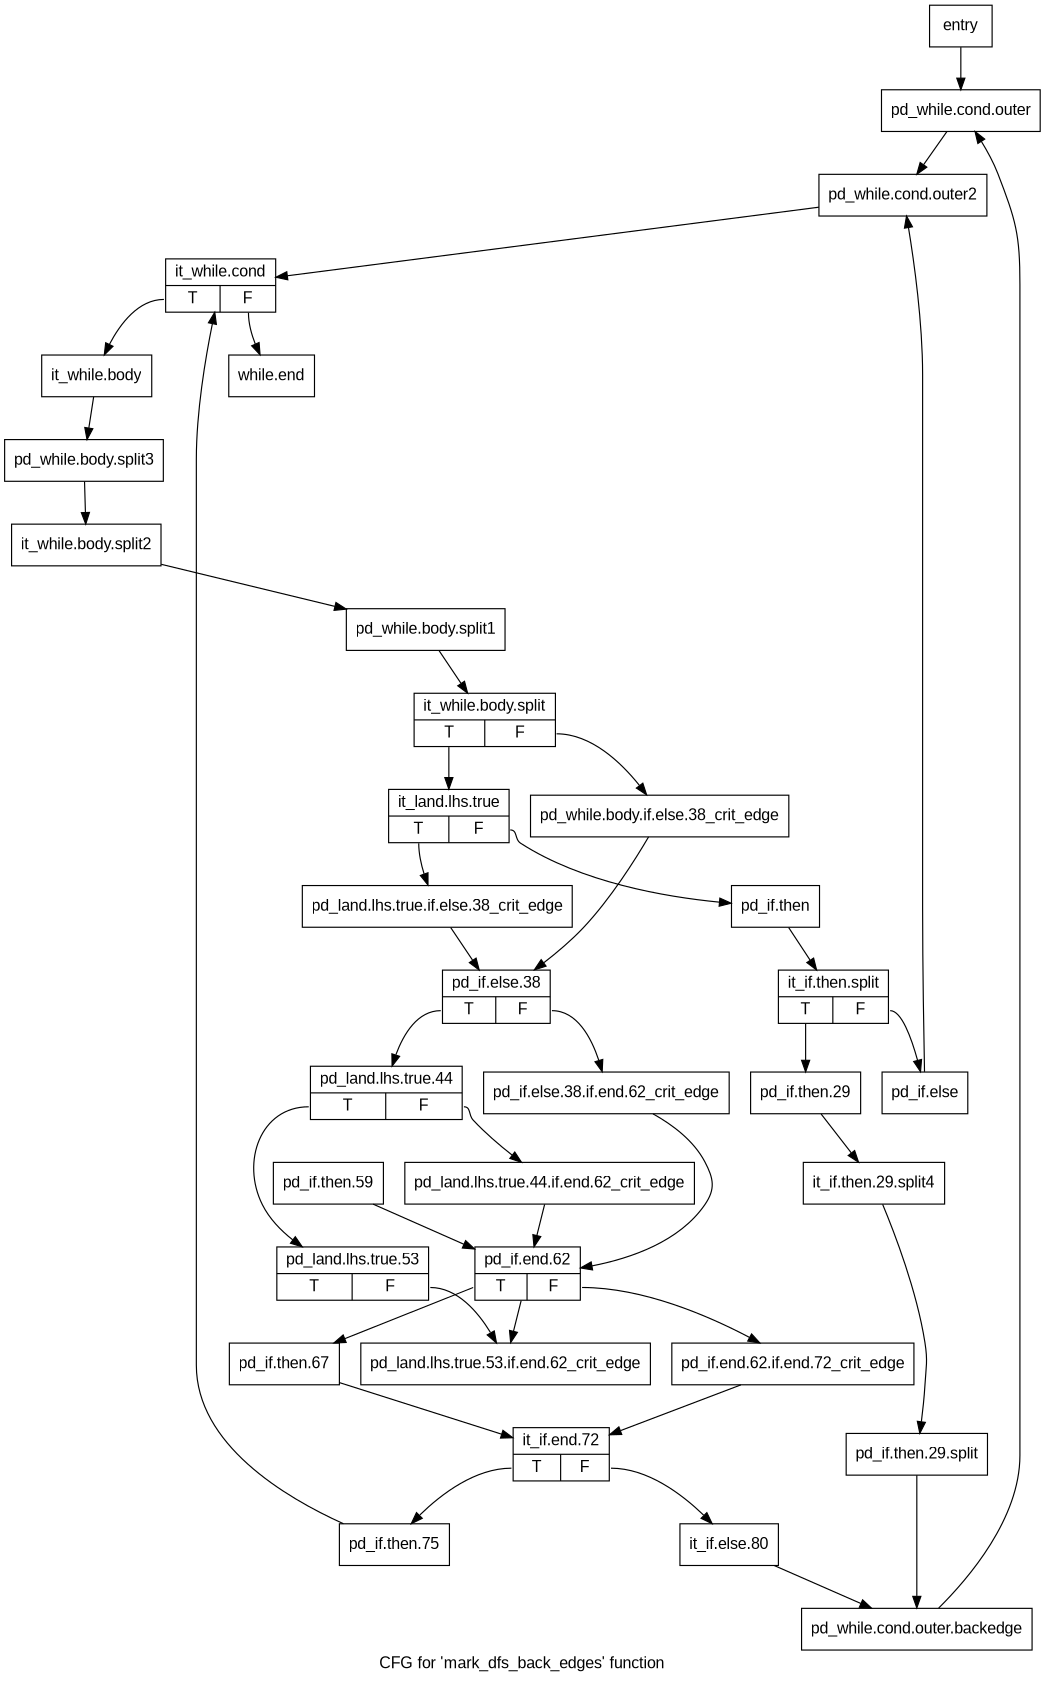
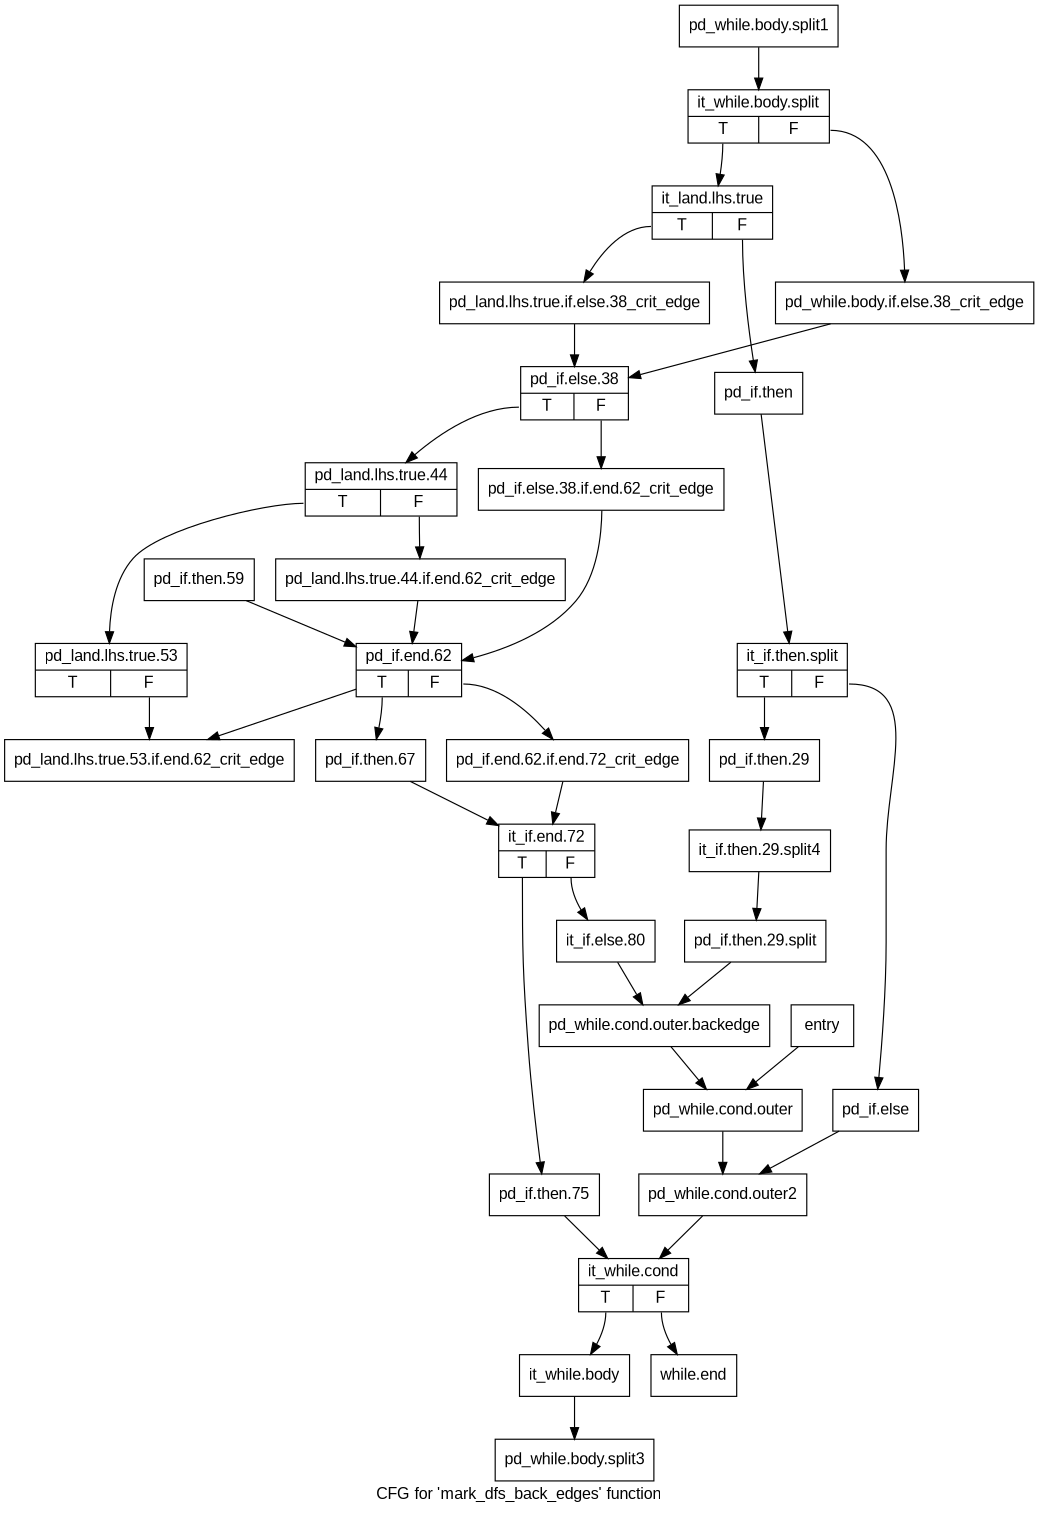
(86, 545) -> none
